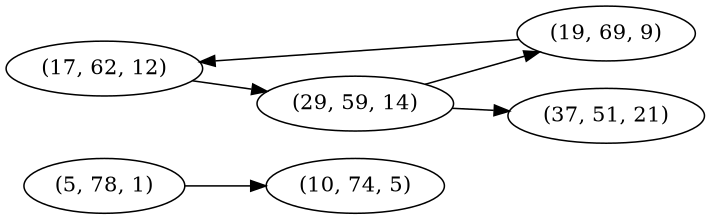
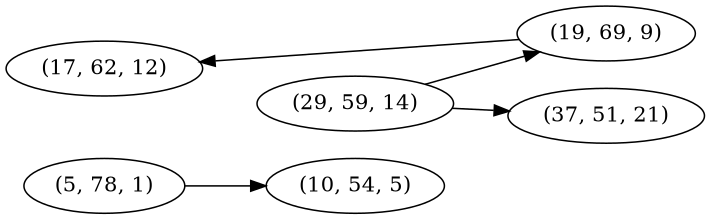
(222, 85) -> none
(355, 186) -> (355, 186)
